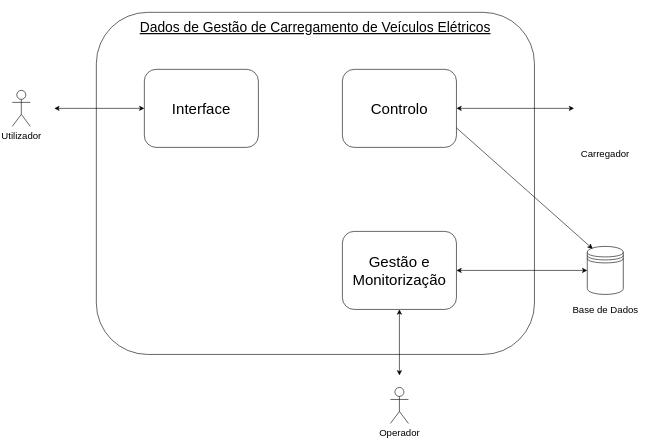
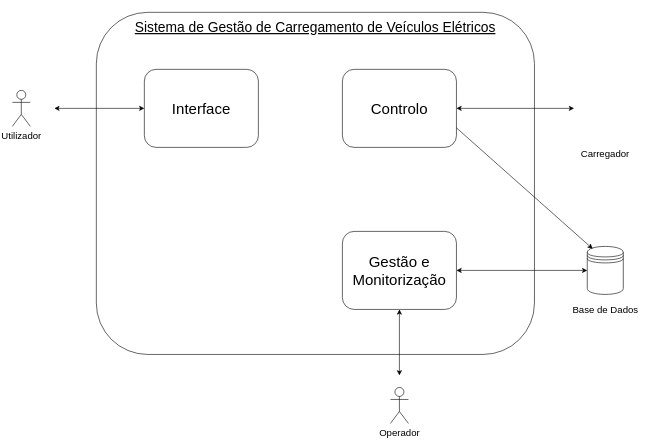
(315, 27) -> (315, 27)
